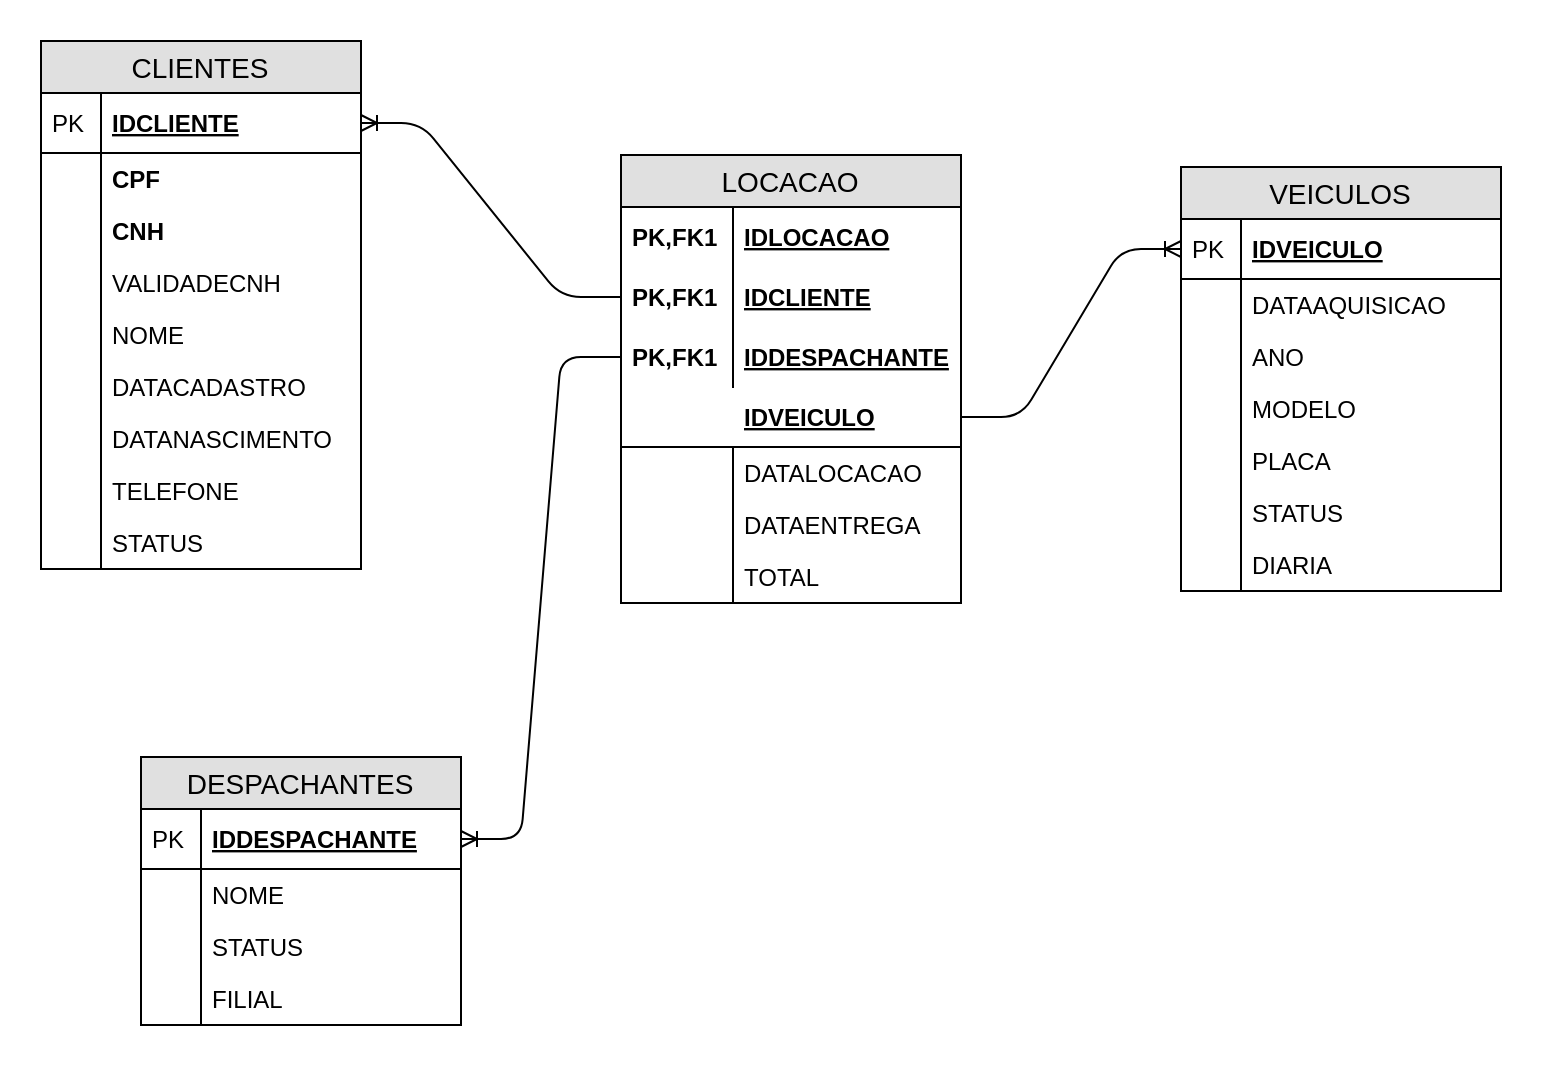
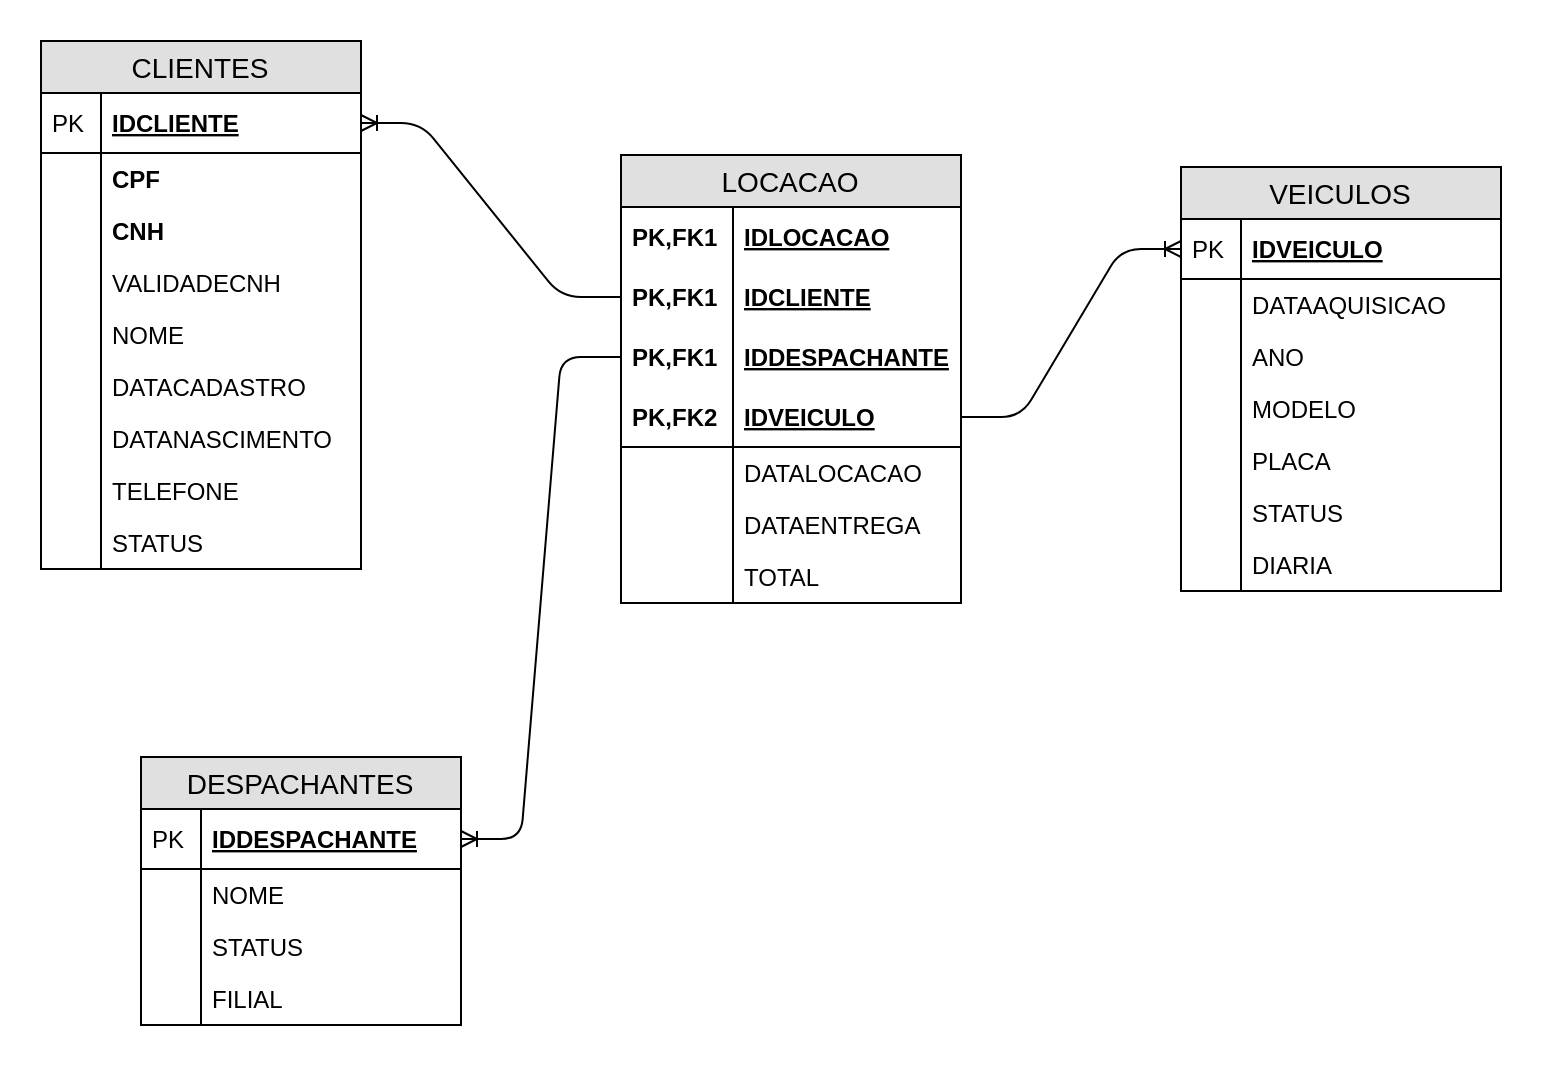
none -> (677, 417)
